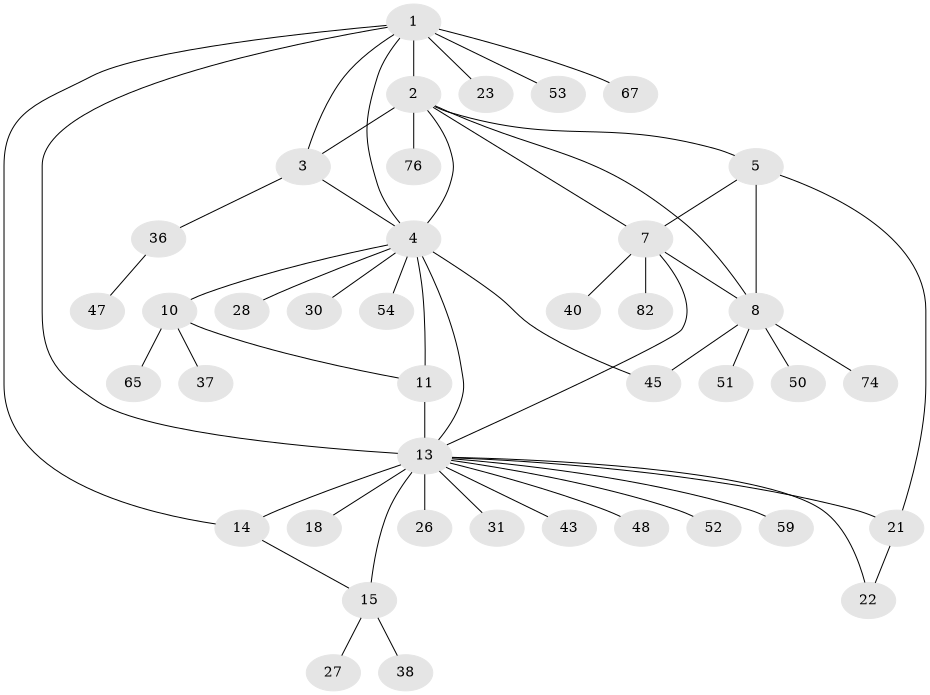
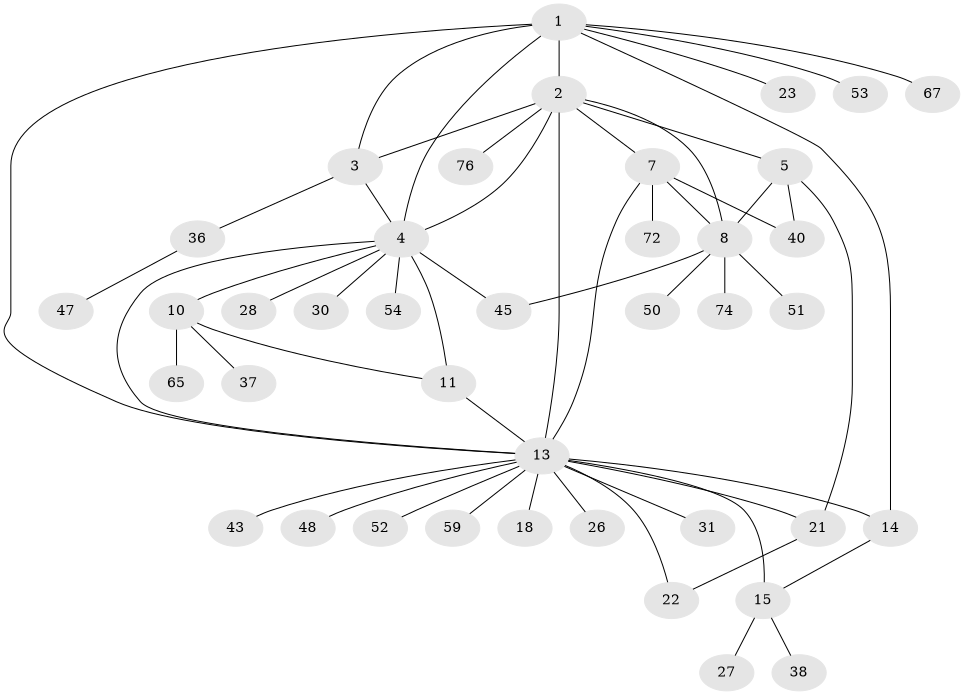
(701, 203) -> (791, 203)
none -> (559, 276)
(646, 311) -> (652, 239)
